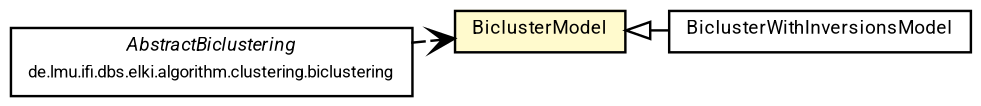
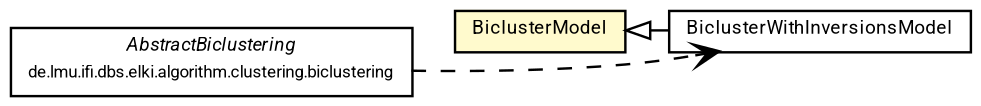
(421, 42) -> (553, 69)
